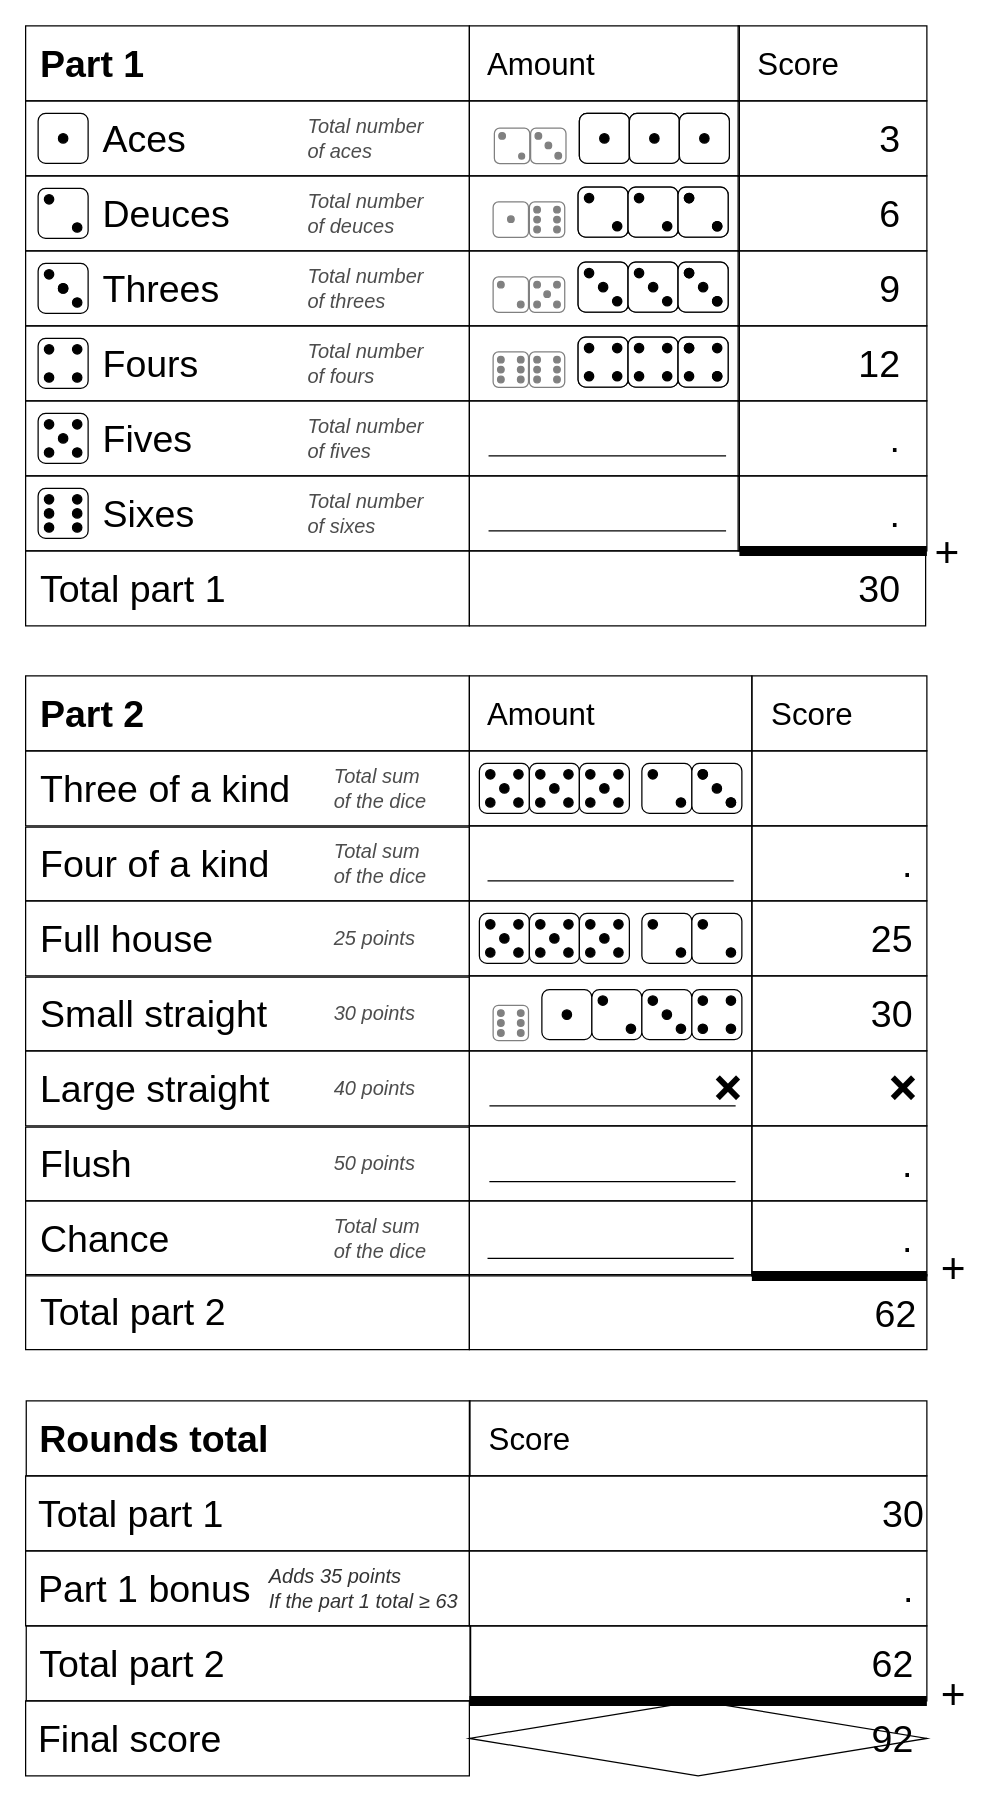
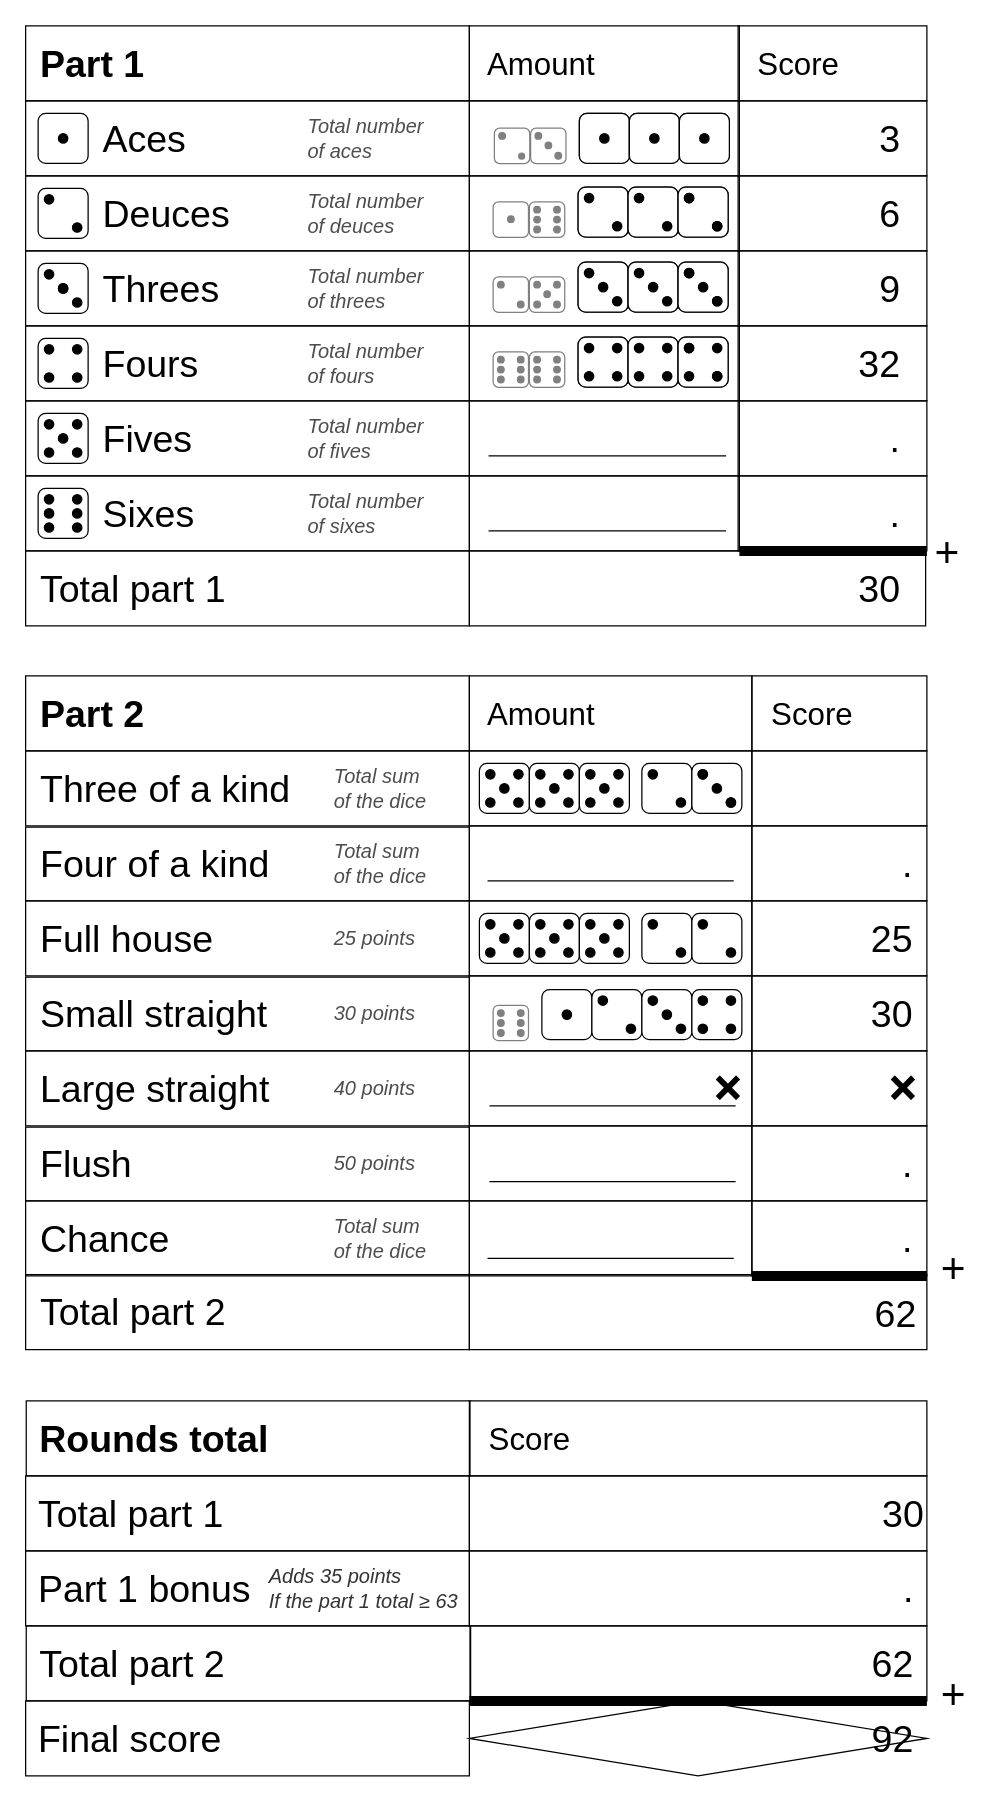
(892, 363) -> (892, 363)
